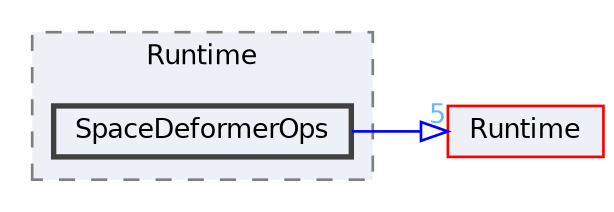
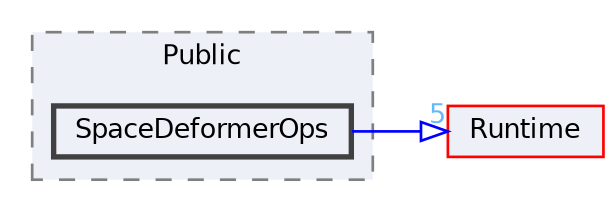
(202, 58) -> (202, 58)
